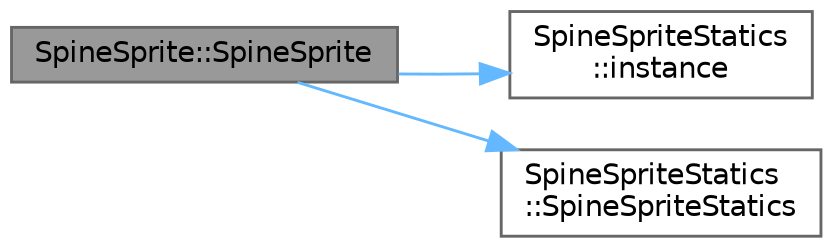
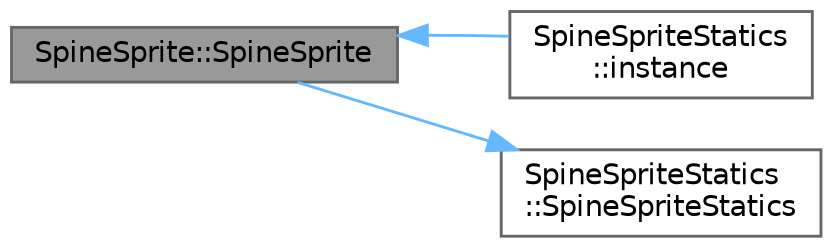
(439, 74) -> (469, 36)
